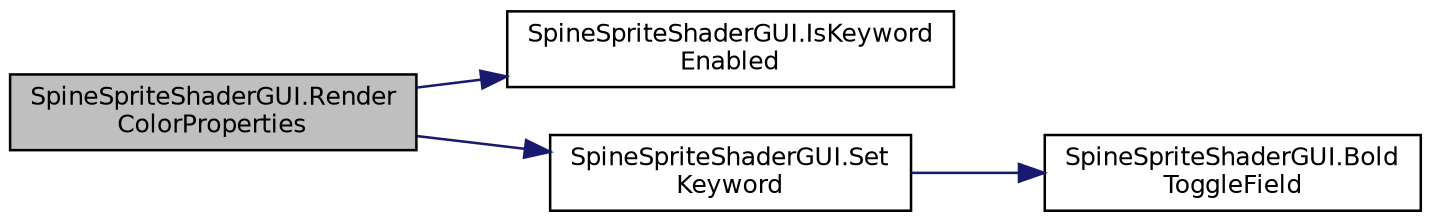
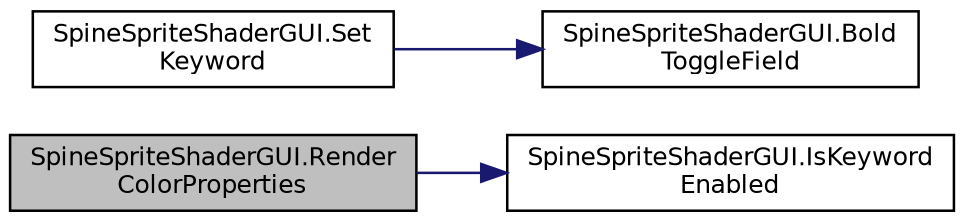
(471, 142) -> none
